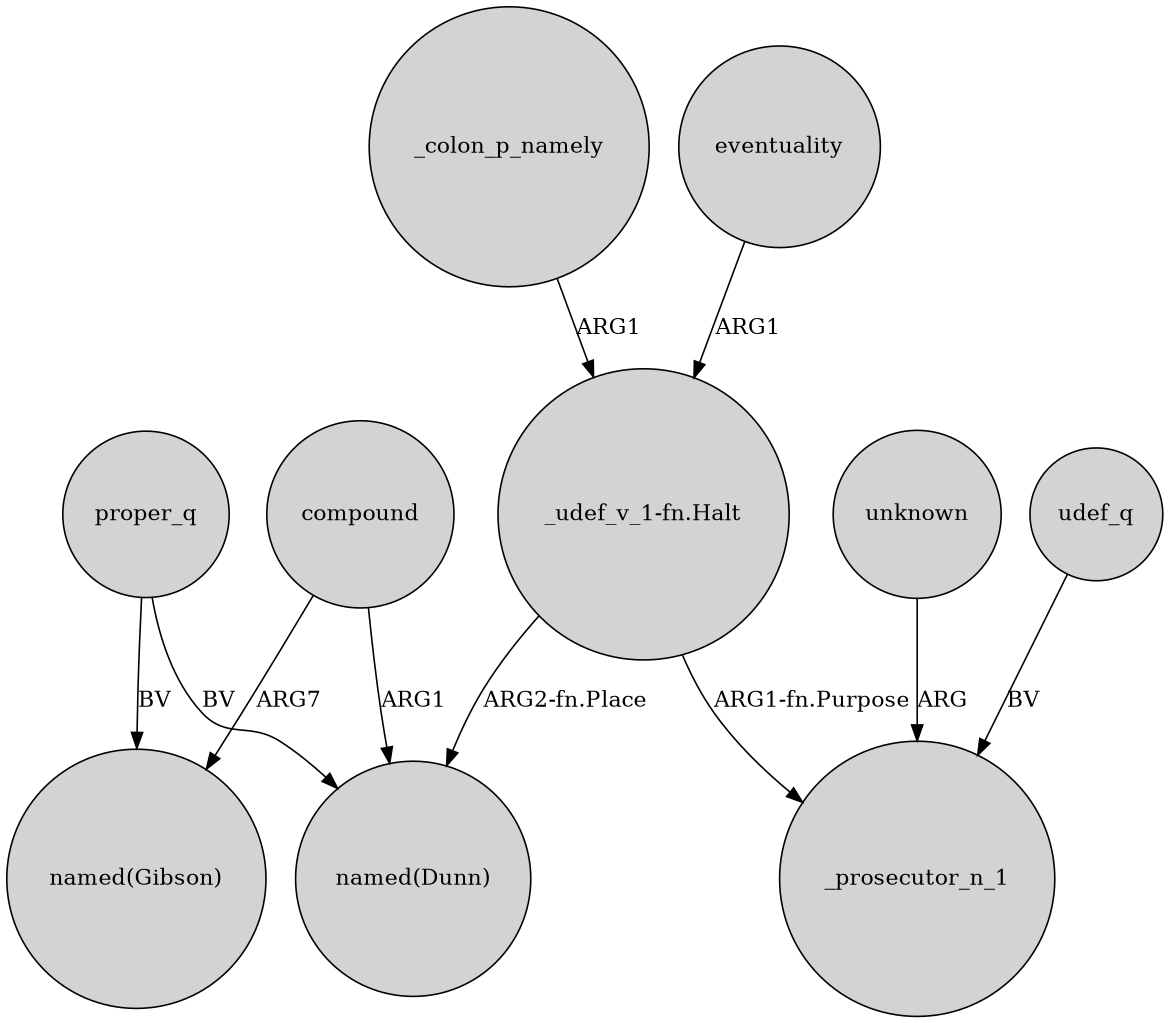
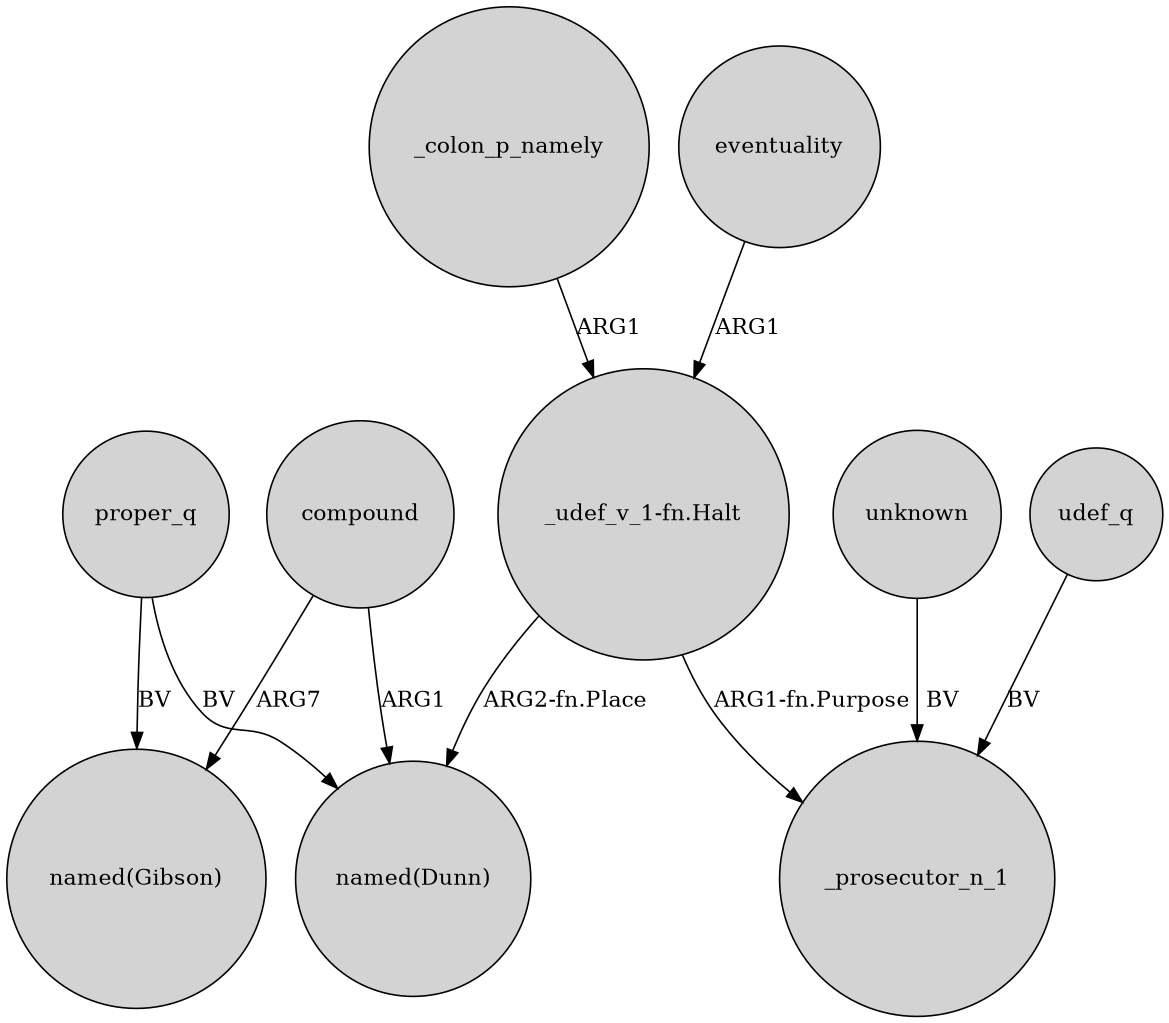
(943, 701) -> (943, 701)
